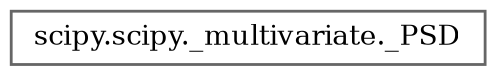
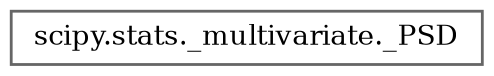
(248, 38) -> (247, 38)
